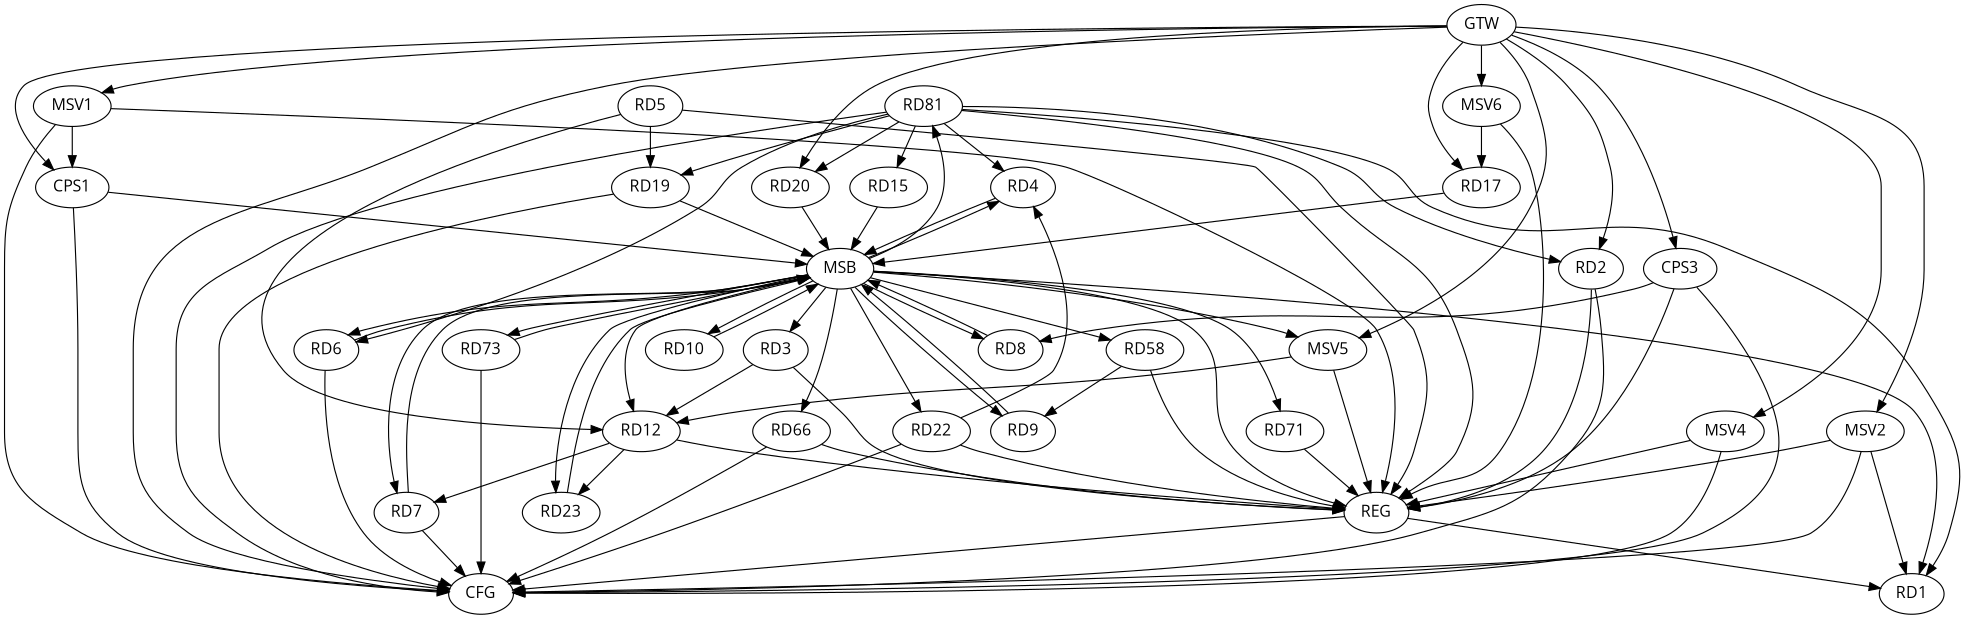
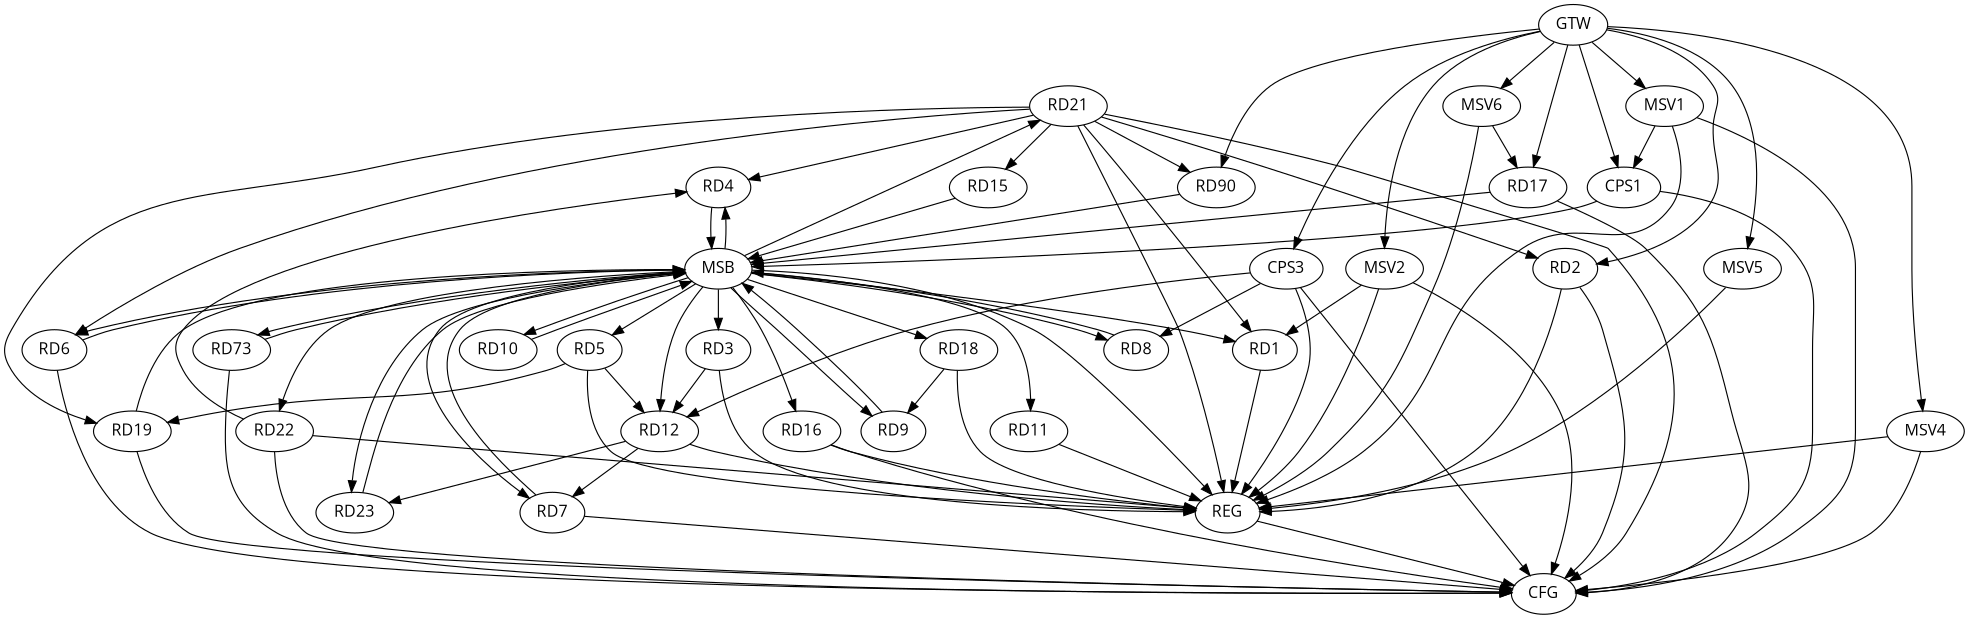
(924, 106) -> (1068, 106)
(512, 110) -> (1731, 411)
(790, 187) -> (1216, 187)
(1082, 294) -> (659, 306)
(1145, 350) -> (959, 350)
(1005, 387) -> (967, 316)
(792, 431) -> (802, 431)
(1285, 431) -> (1029, 431)
(1592, 546) -> (1248, 426)
